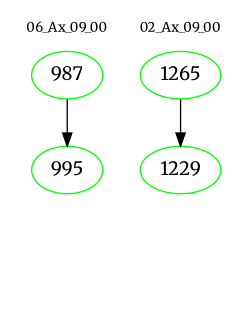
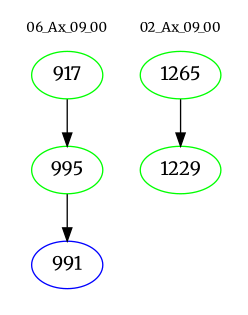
(67, 75) -> (67, 75)
none -> (67, 265)
